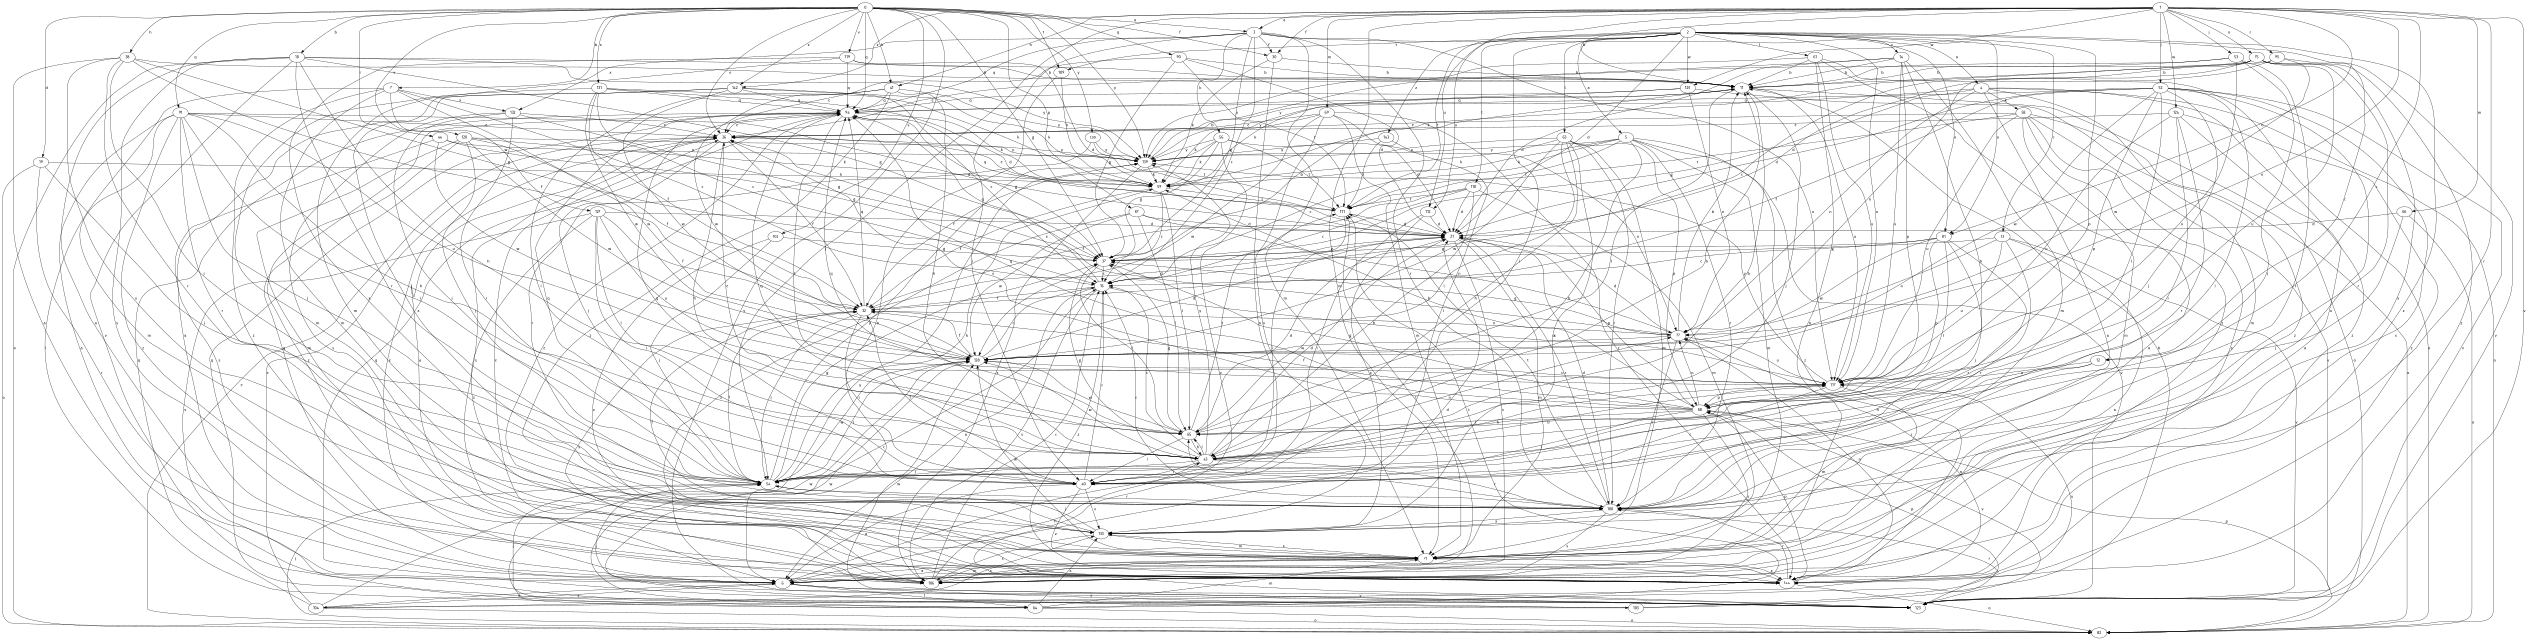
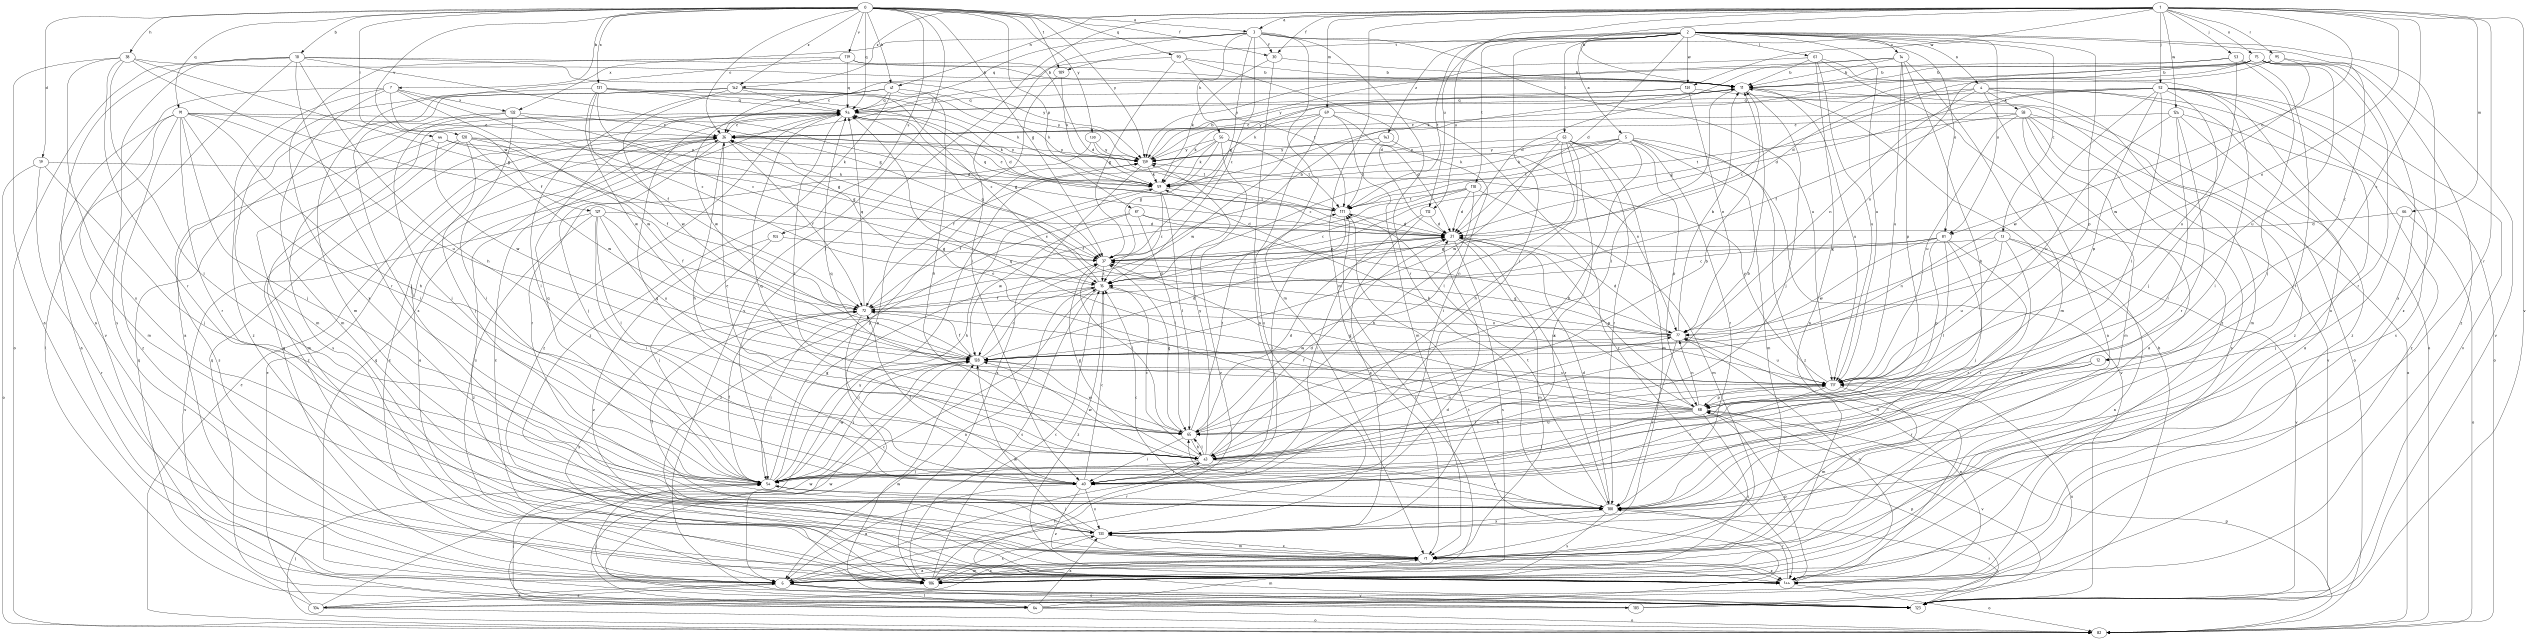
(864, 311) -> (864, 311)
